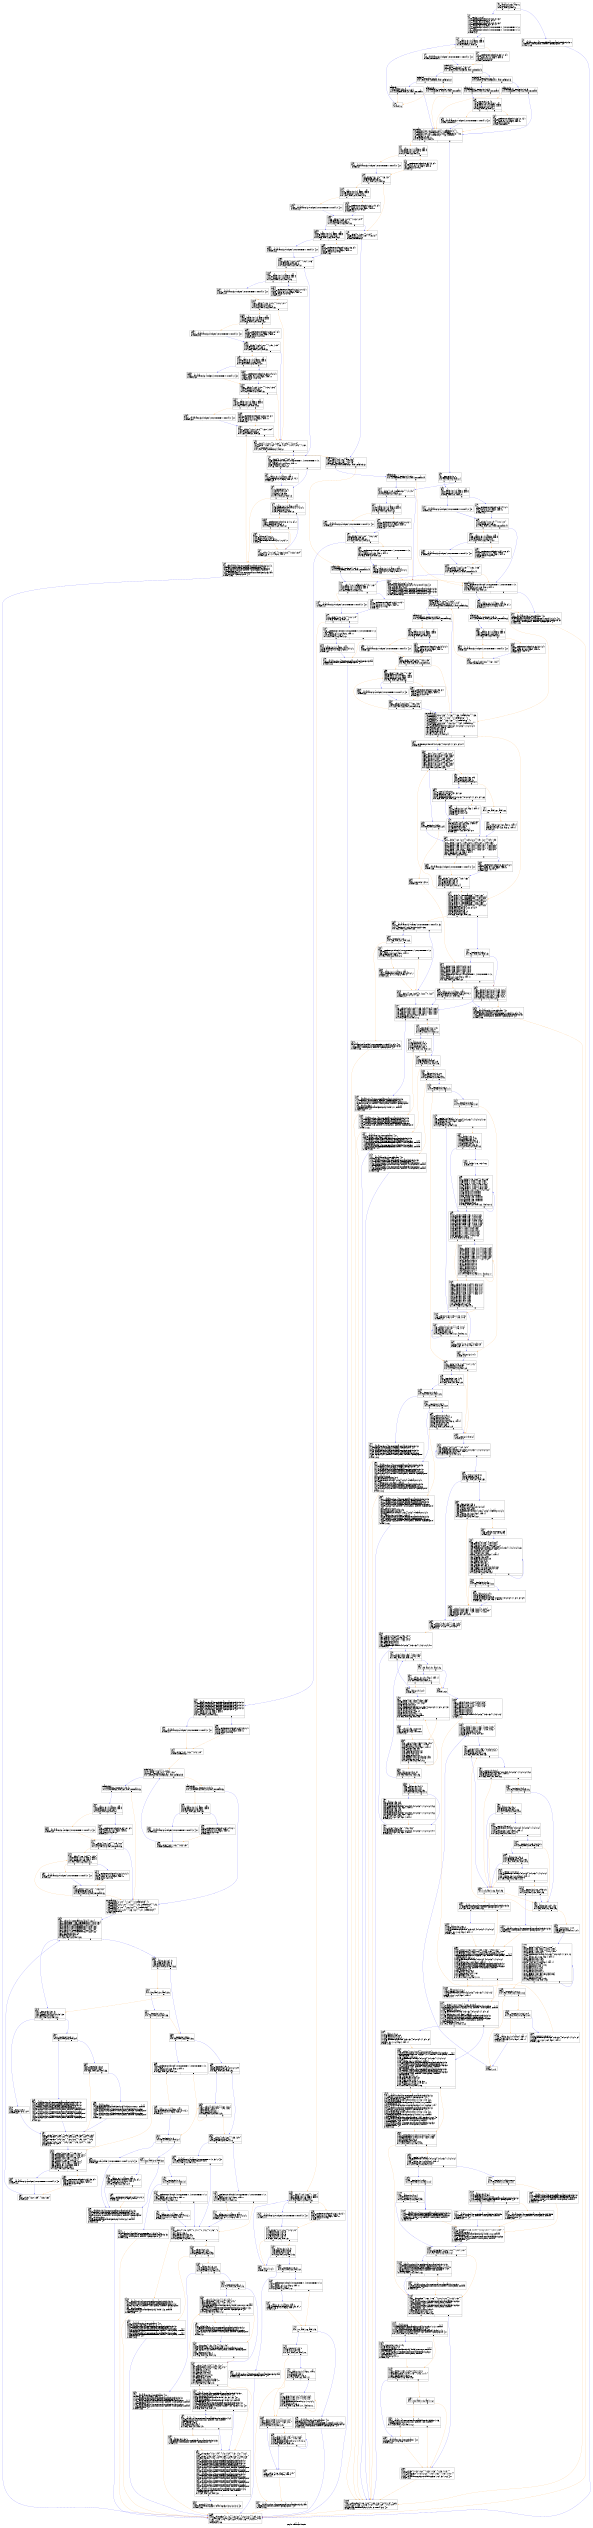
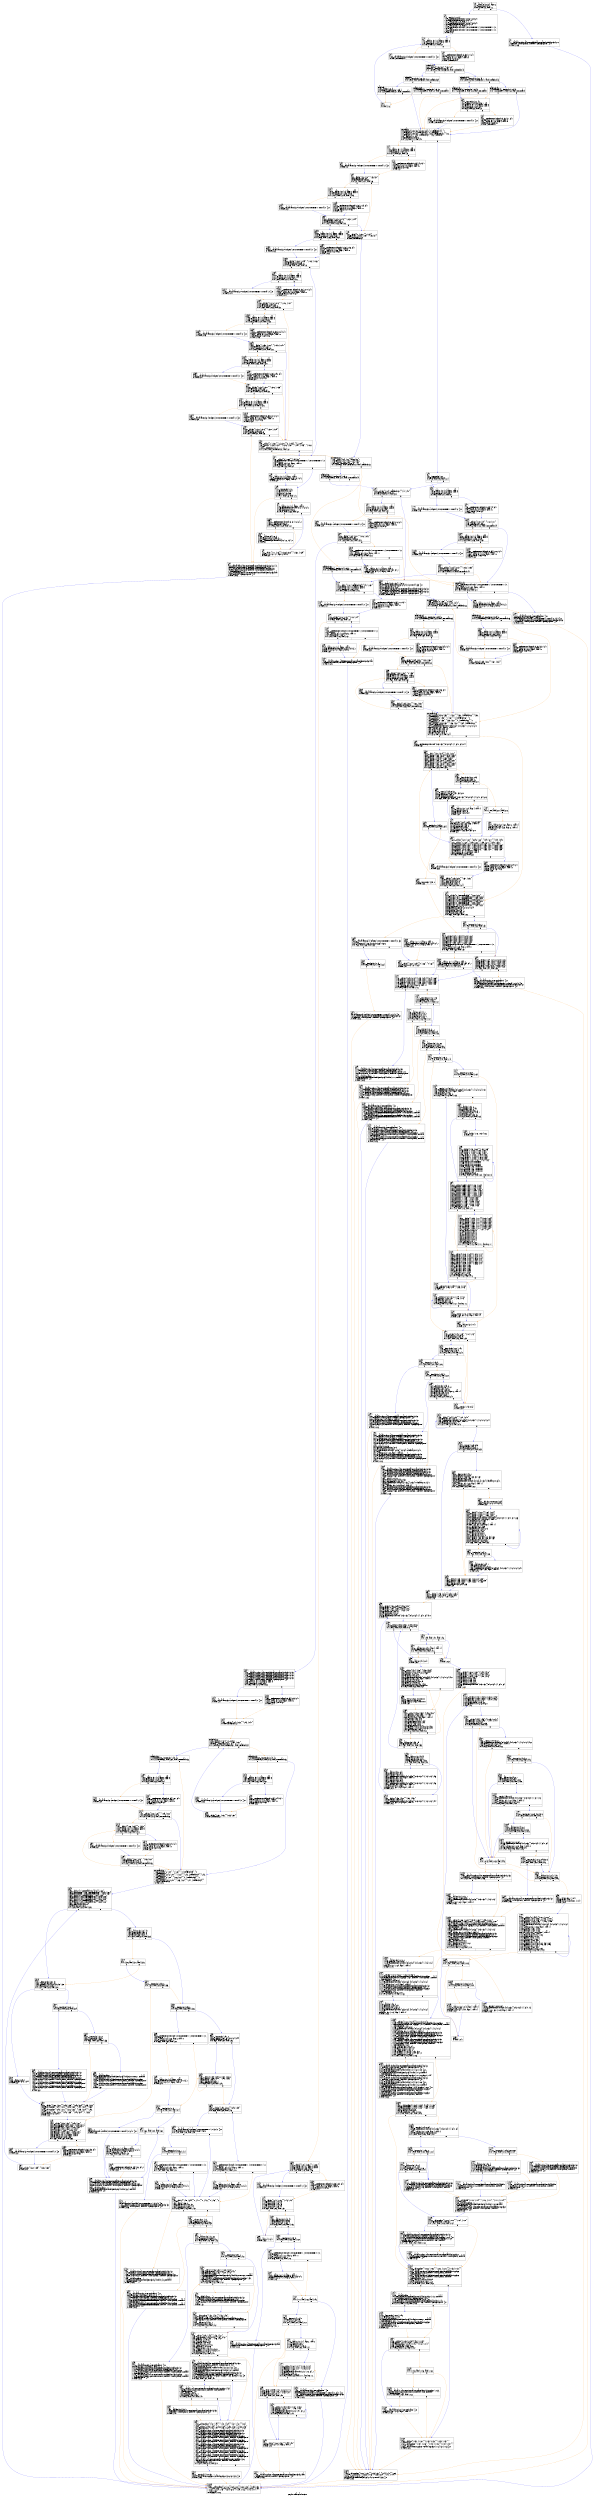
(405, 953) -> none
